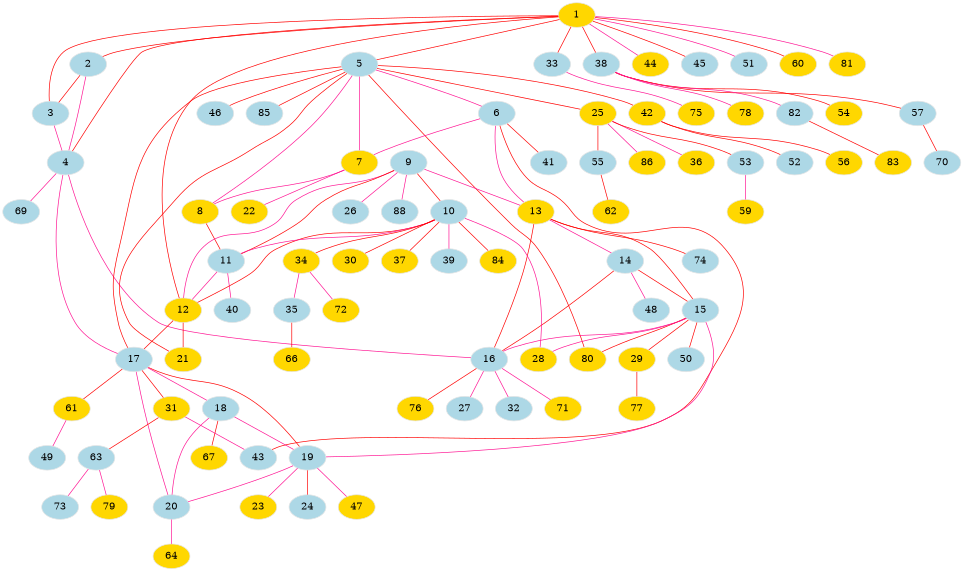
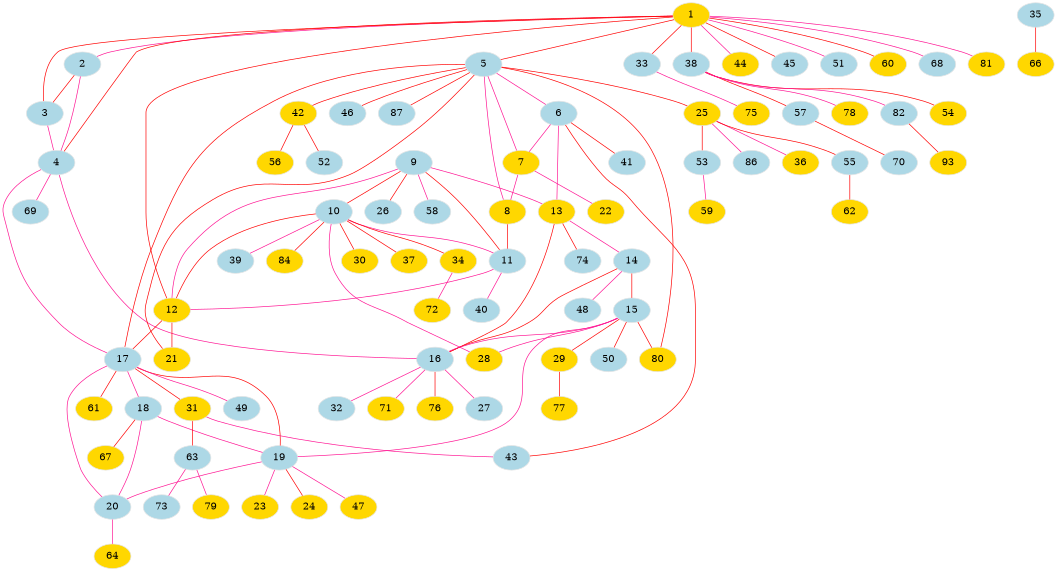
(330, 28) -> (384, 26)
none -> (937, 64)
(264, 113) -> (397, 113)
(647, 163) -> (751, 163)
(893, 163) -> (948, 163)
(380, 187) -> (398, 187)
(400, 212) -> (432, 212)
(644, 246) -> none
(297, 286) -> none
(59, 433) -> (182, 384)
(308, 507) -> (309, 507)
